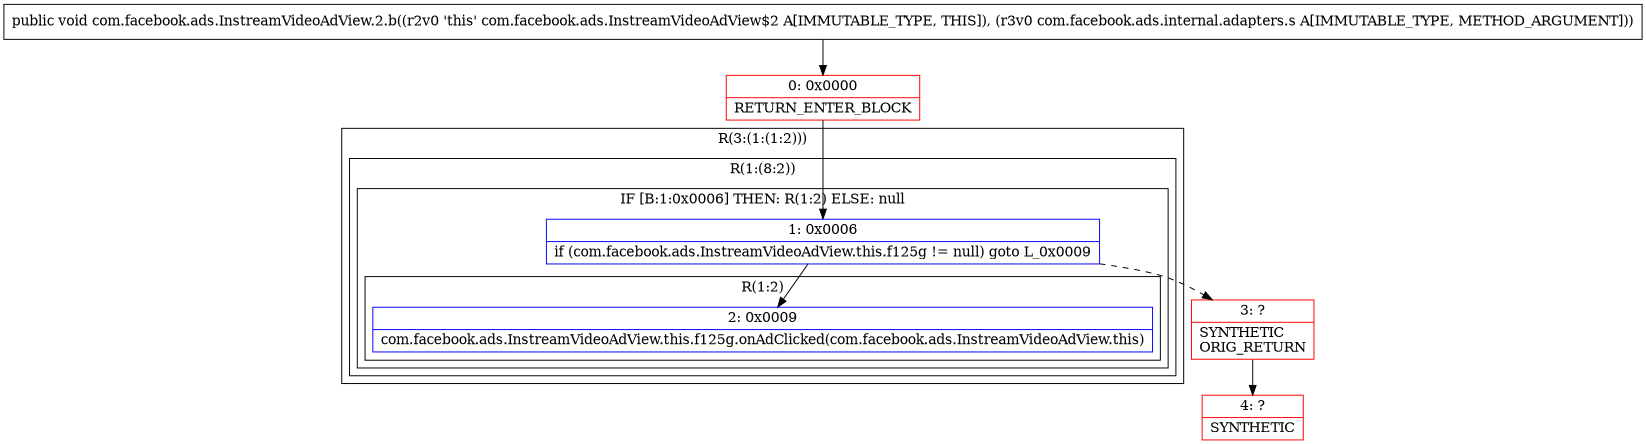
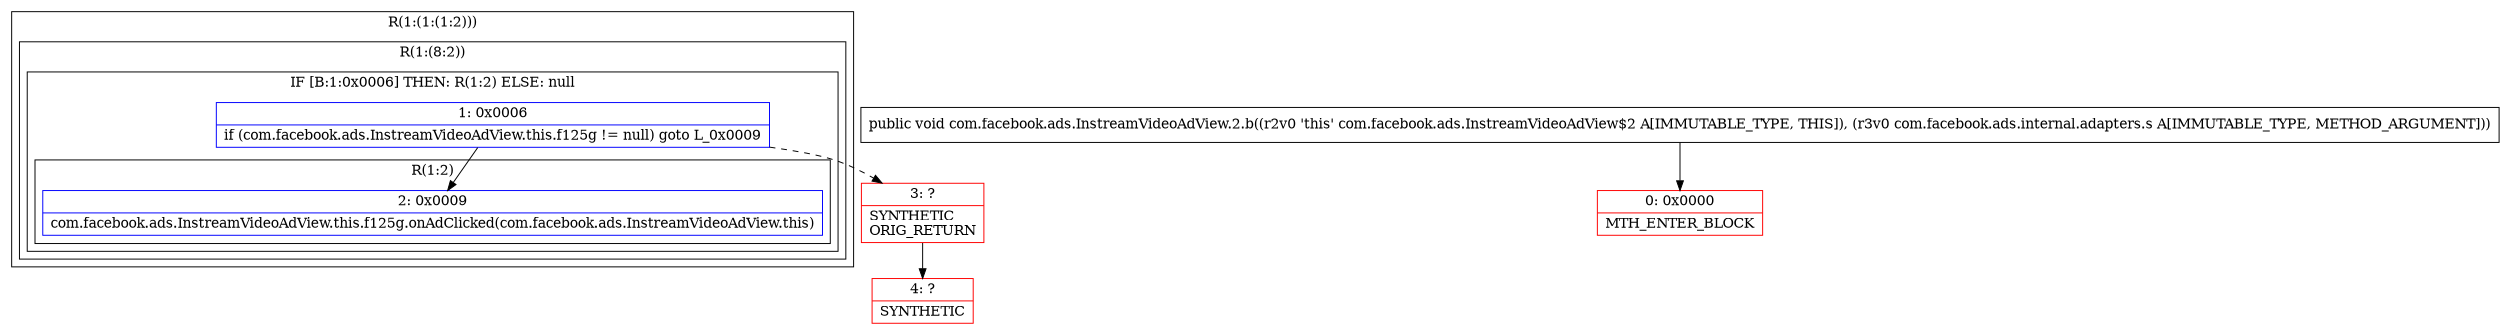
(823, 108) -> (1680, 224)
(763, 140) -> (433, 23)
(823, 165) -> none
